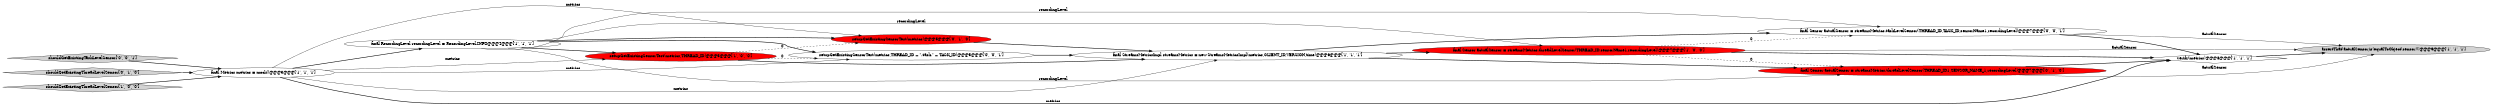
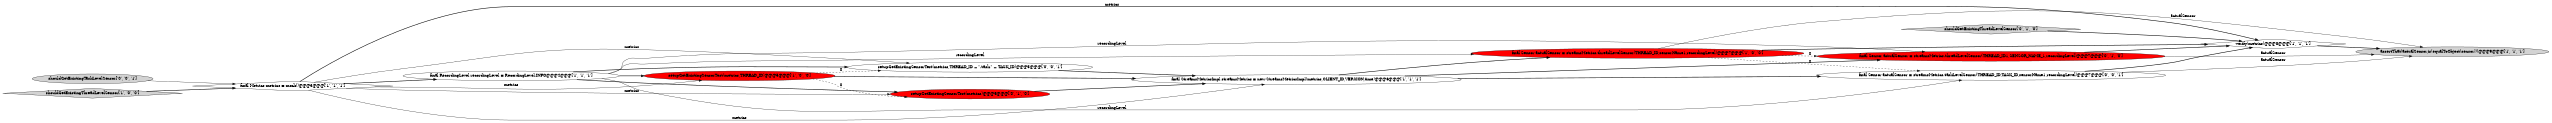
(93, 58) -> (93, 79)
(173, 65) -> (190, 82)
(186, 73) -> (2143, 35)
(263, 73) -> (293, 86)
